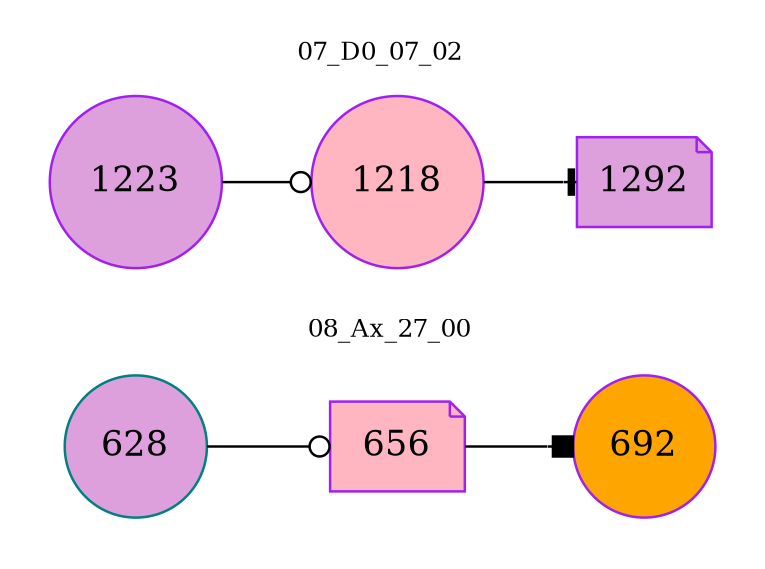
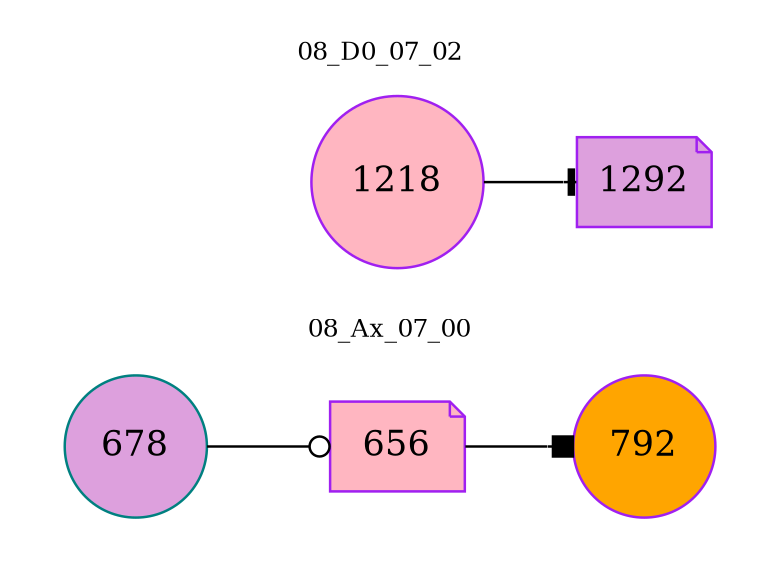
(381, 54) -> (381, 54)
(136, 182) -> none
(390, 331) -> (390, 331)
(136, 447) -> (136, 447)
(644, 447) -> (644, 447)
